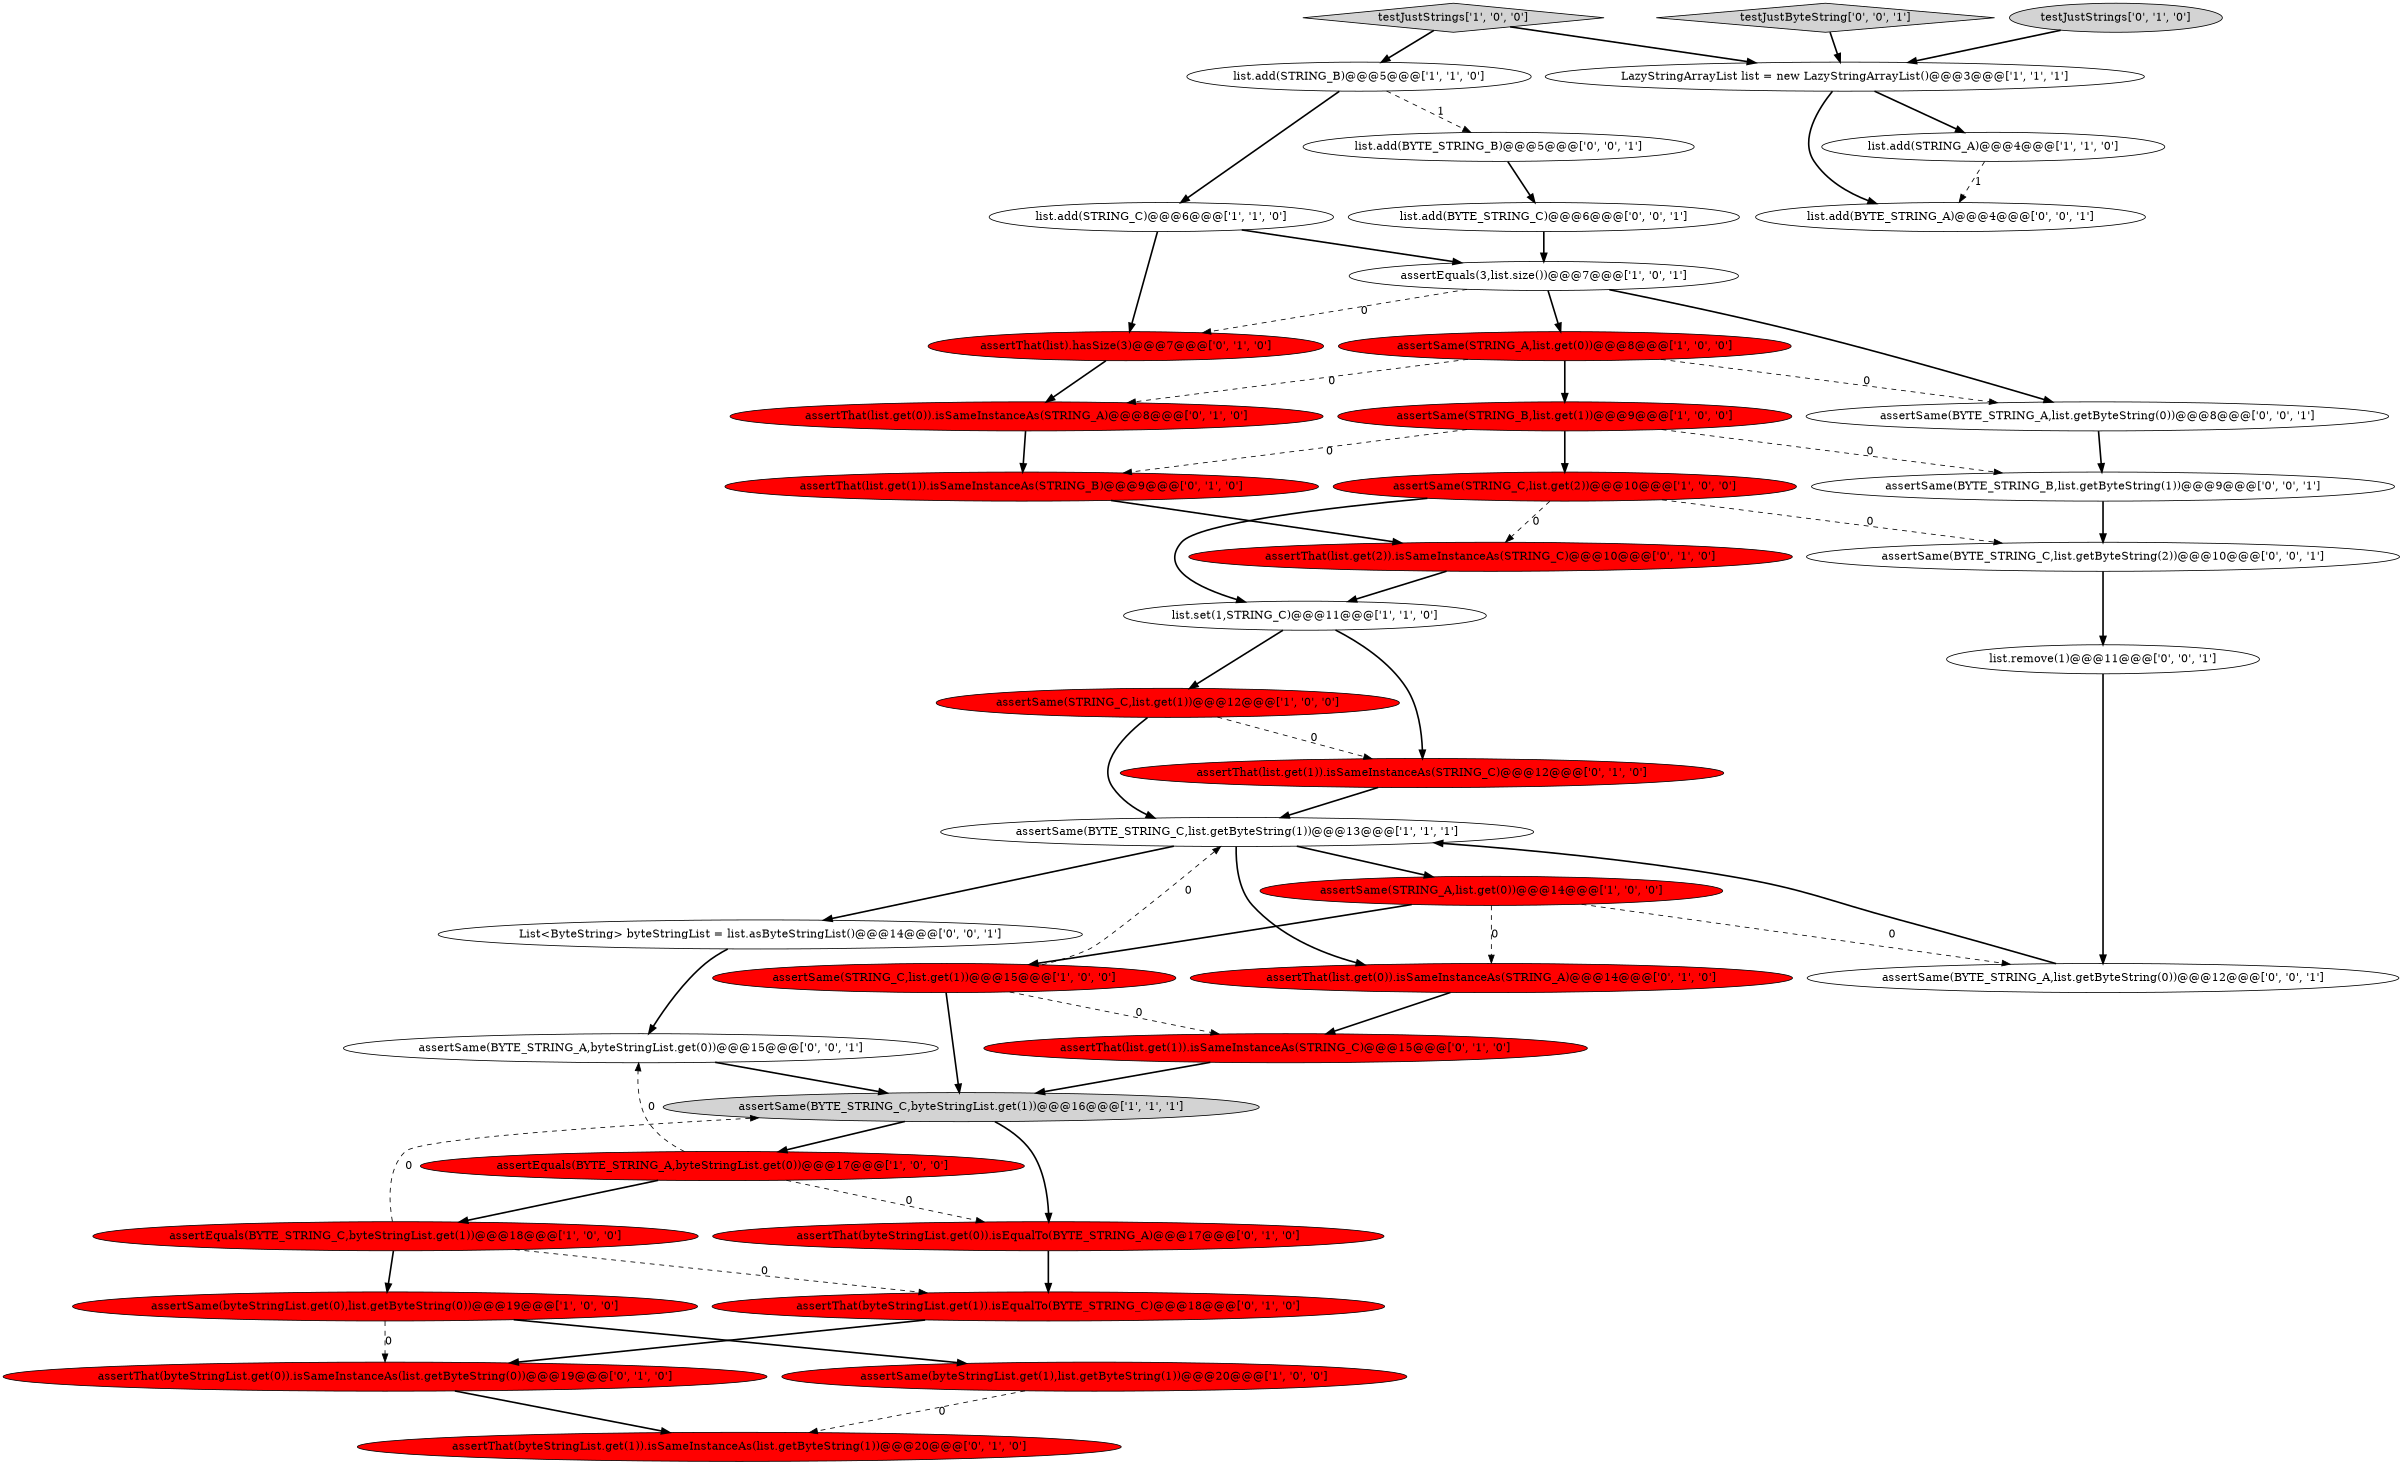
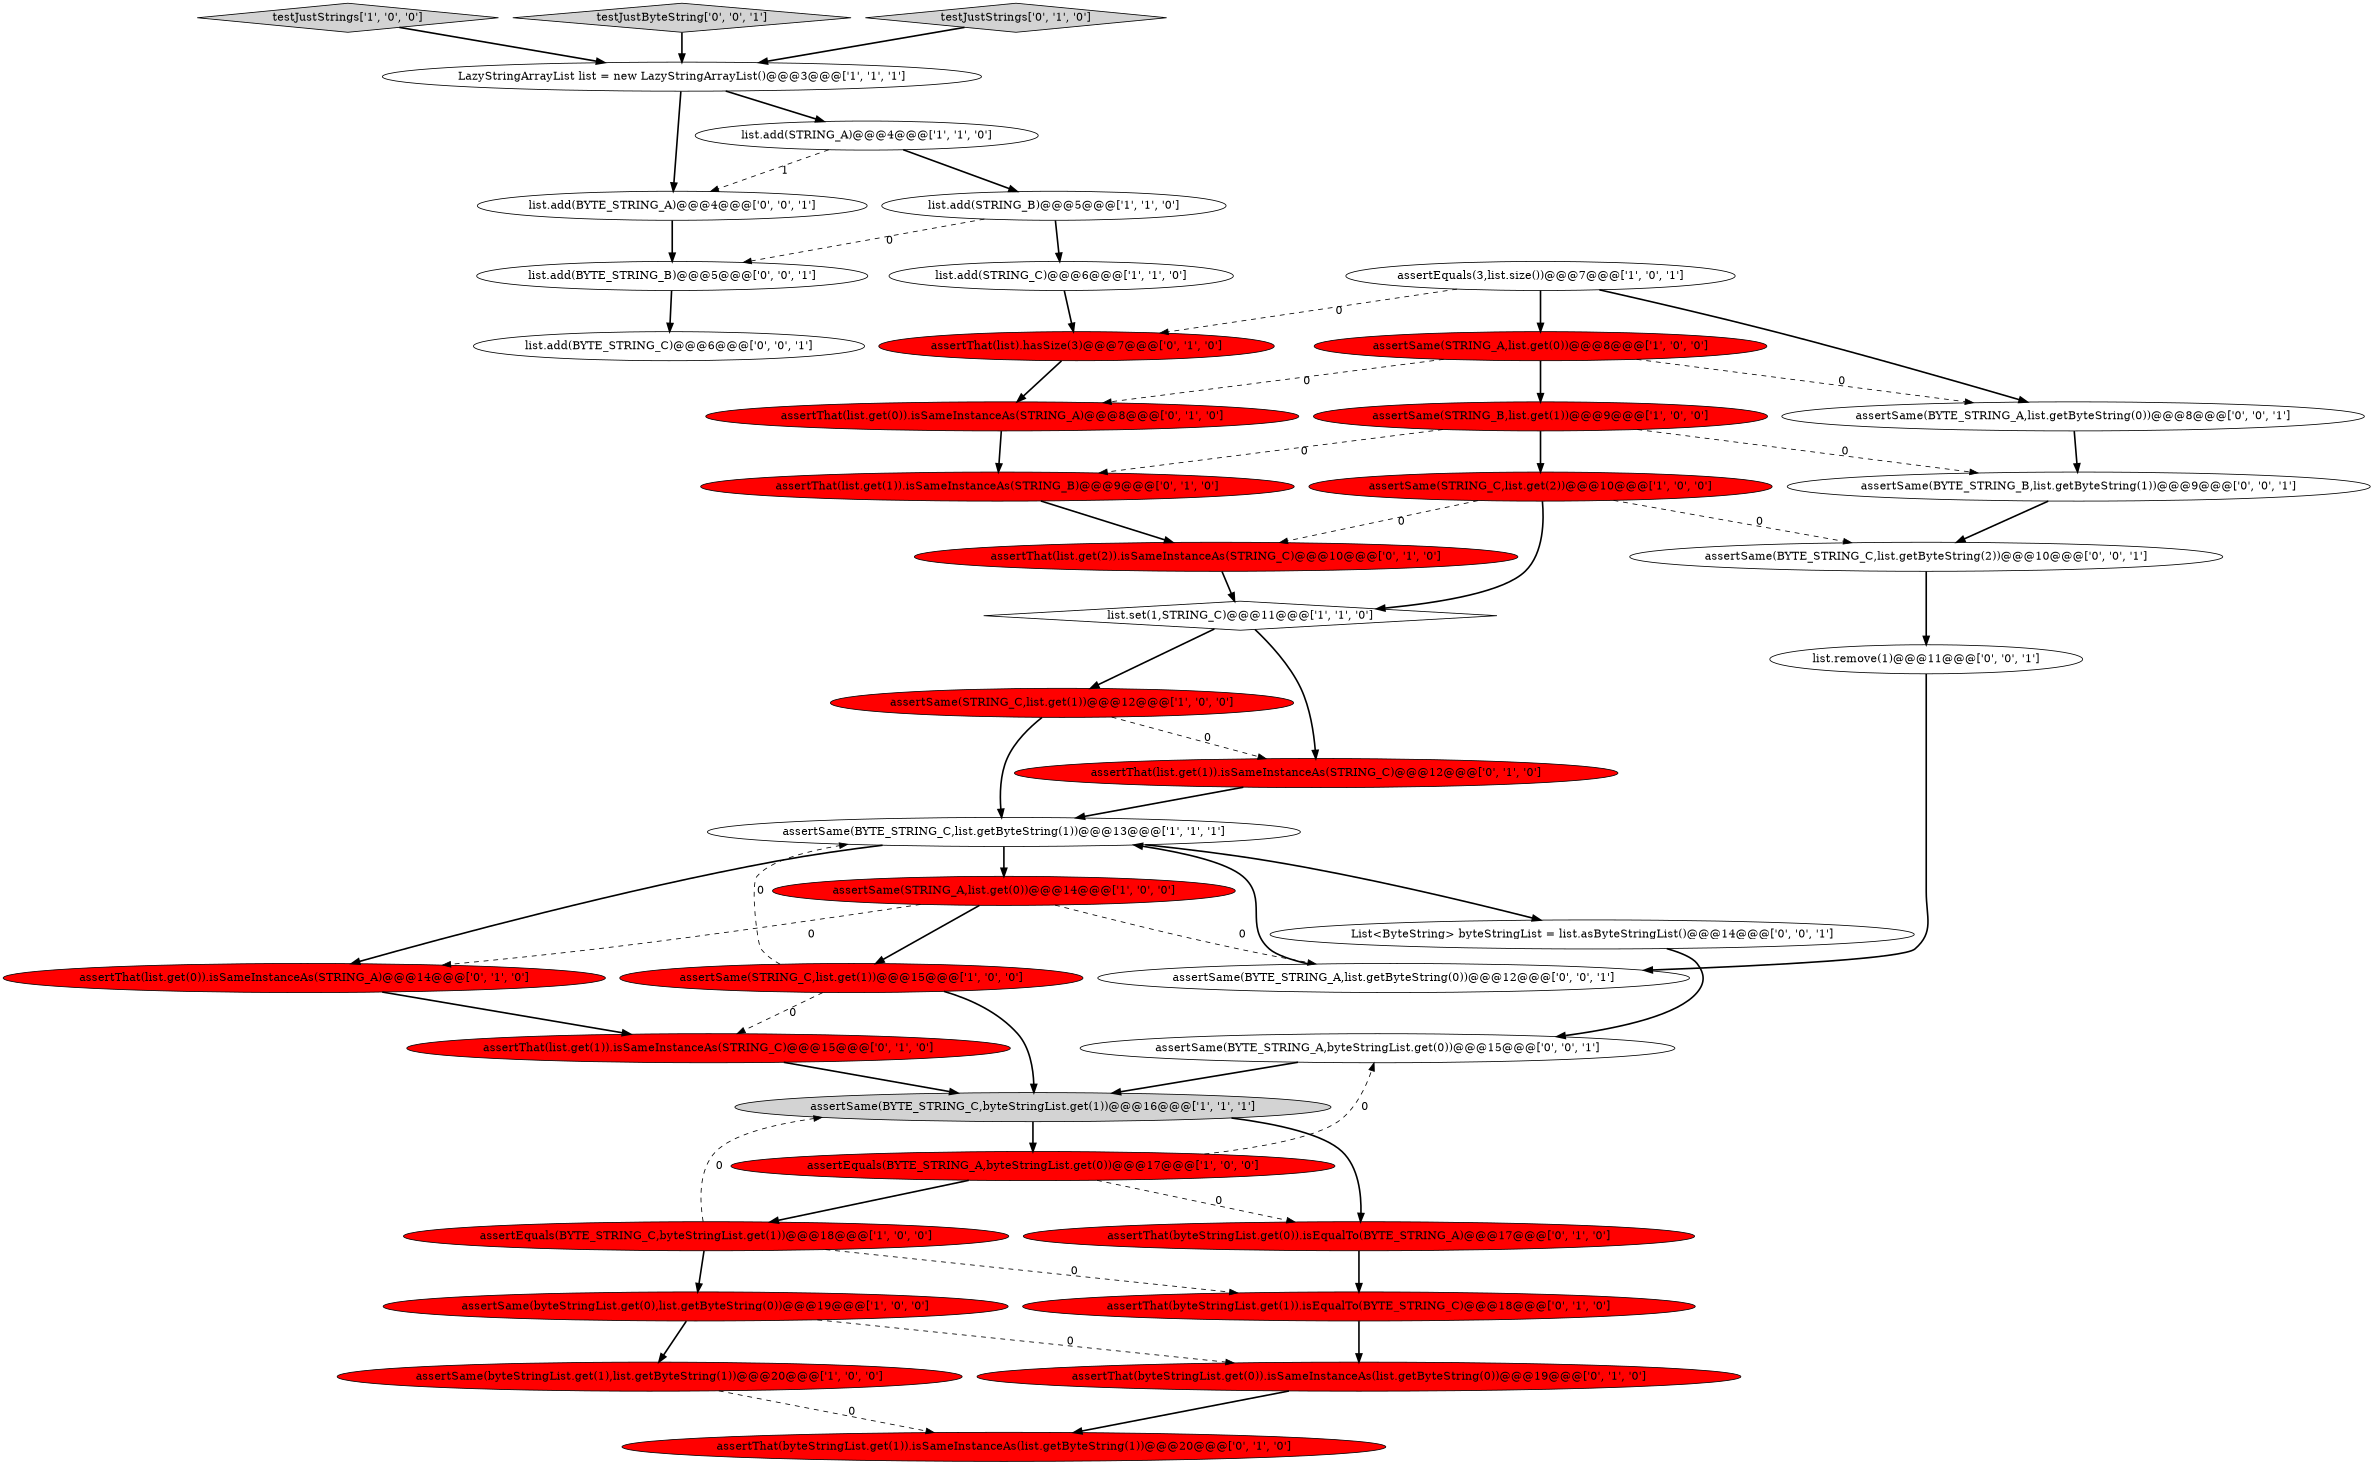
(2116, 18) -> (1016, 18)
(1411, 44) -> (956, 169)
(1441, 112) -> (890, 241)
none -> (672, 237)
(1544, 243) -> none
(1347, 246) -> none
(1305, 616) -> (1240, 616)
